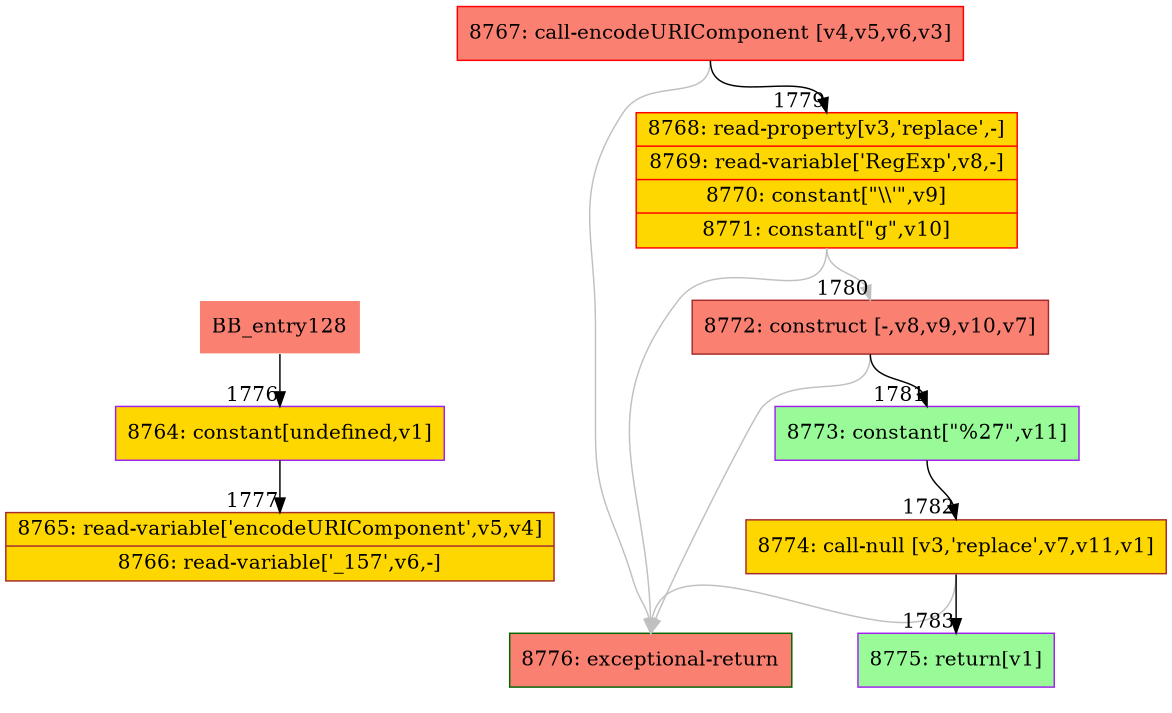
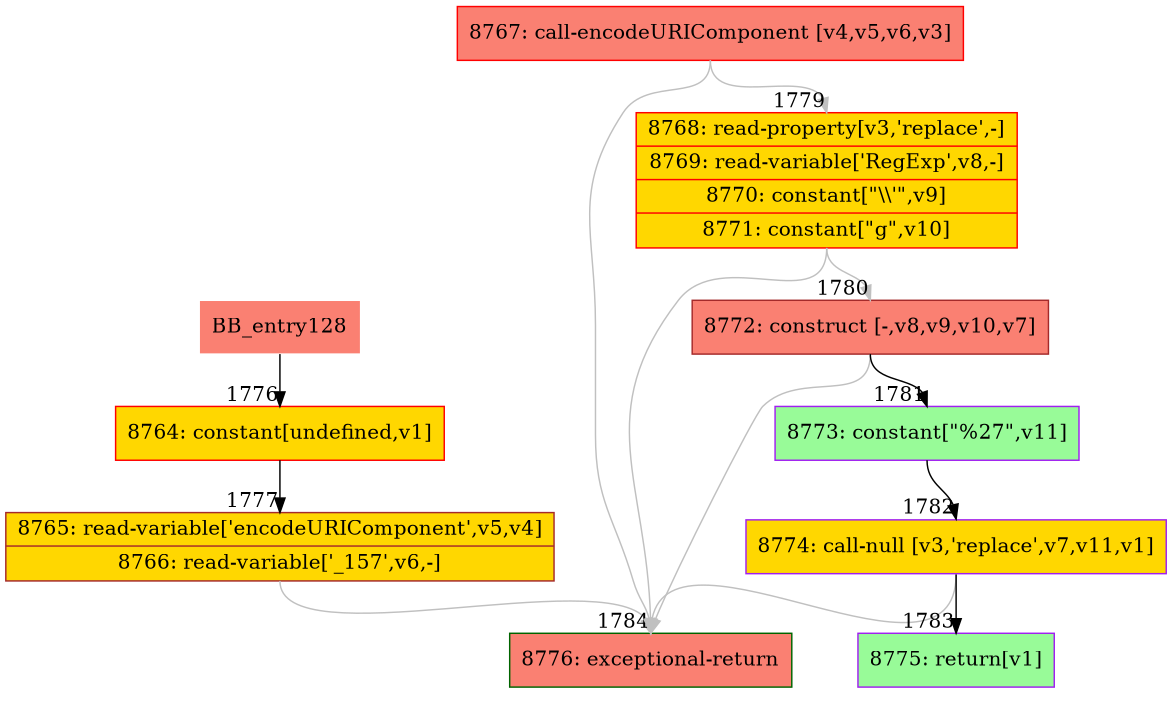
(761, 87) -> (761, 87)
(280, 433) -> (280, 433)
(956, 547) -> (956, 547)
none -> (458, 608)
